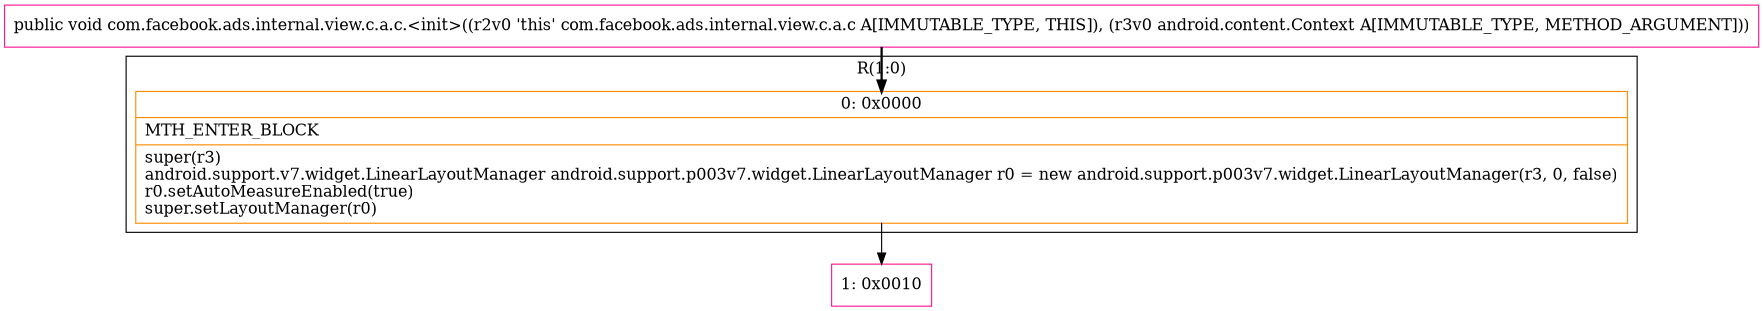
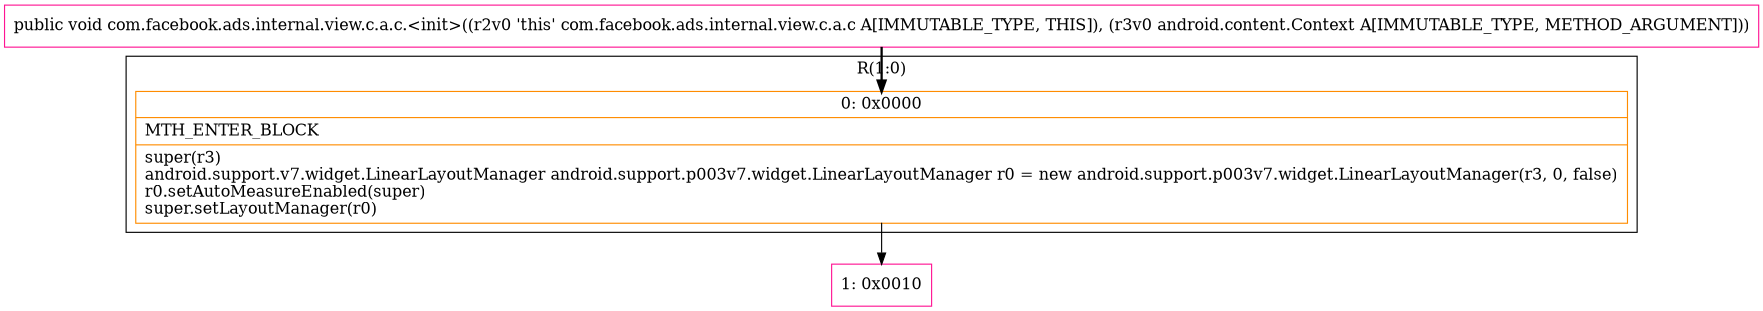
(279, 192) -> (285, 192)
